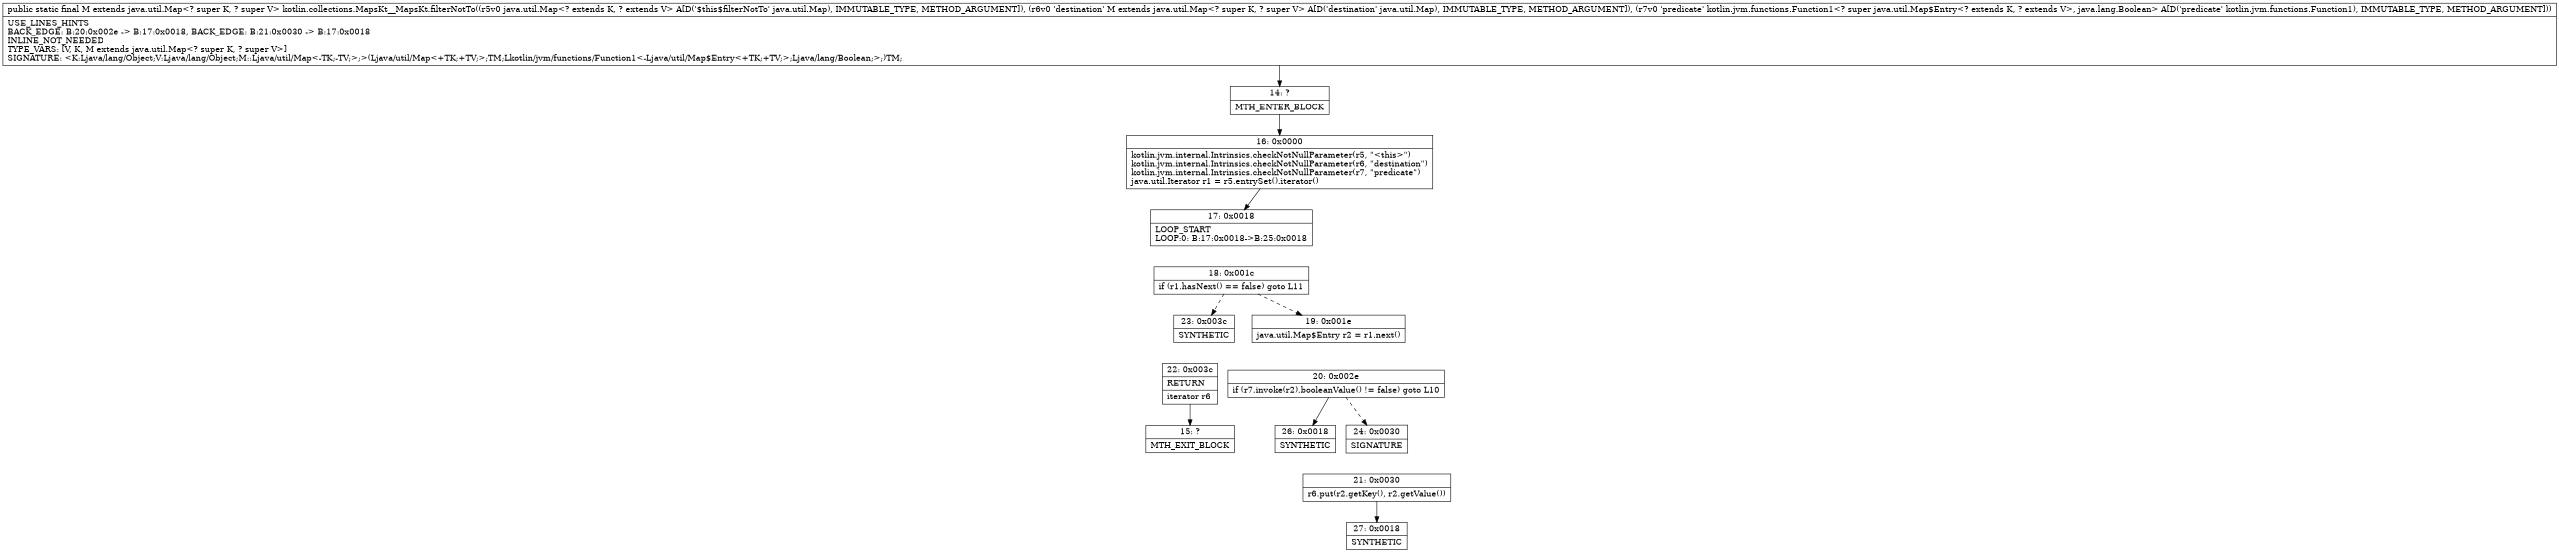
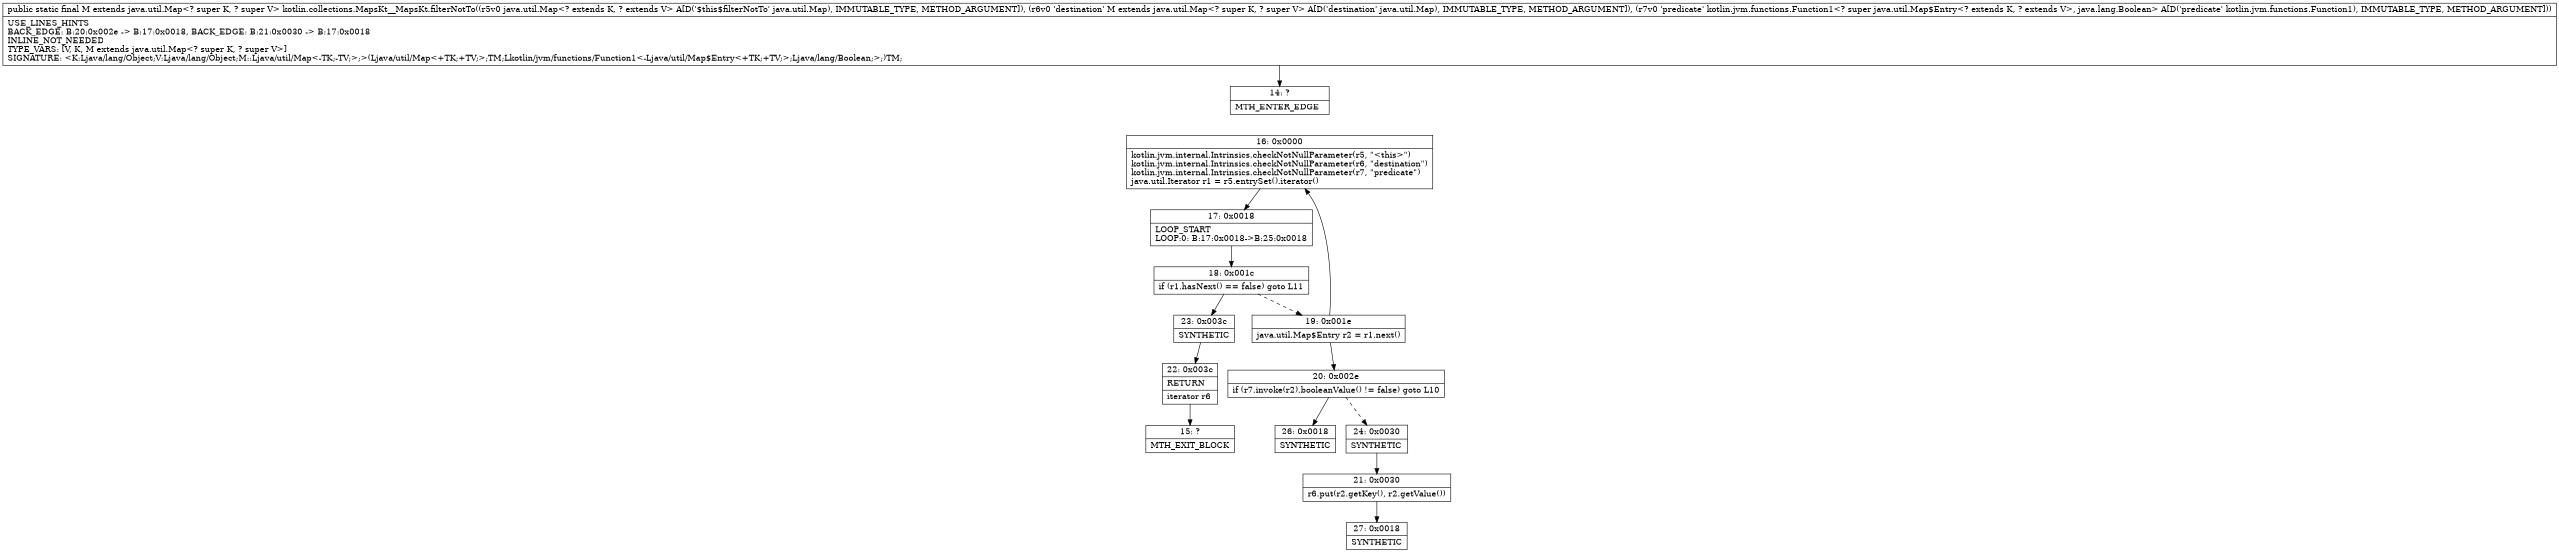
(1280, 107) -> (1277, 107)
(1280, 122) -> (1328, 253)
none -> (1231, 254)
(1219, 302) -> (1219, 302)
none -> (1199, 350)
none -> (1332, 353)
(1377, 446) -> (1376, 446)
none -> (1377, 461)
